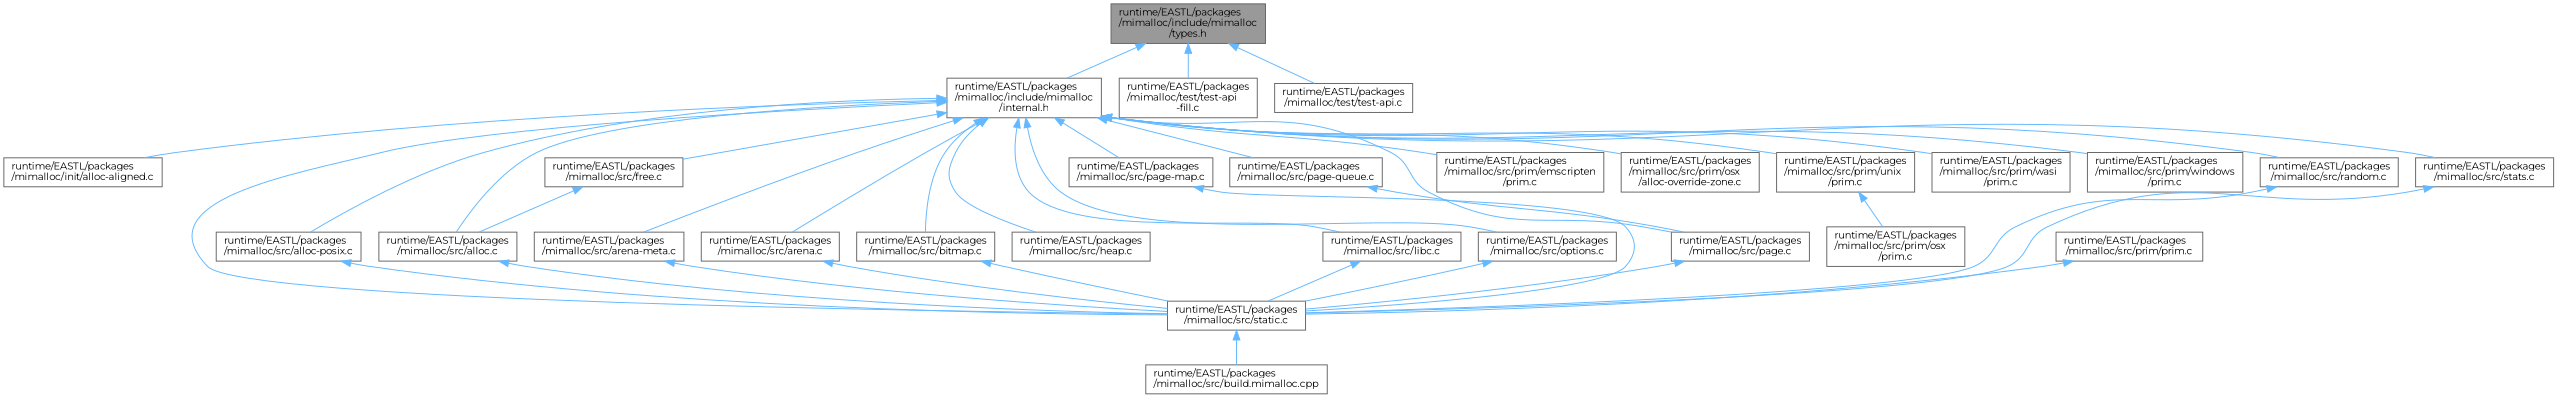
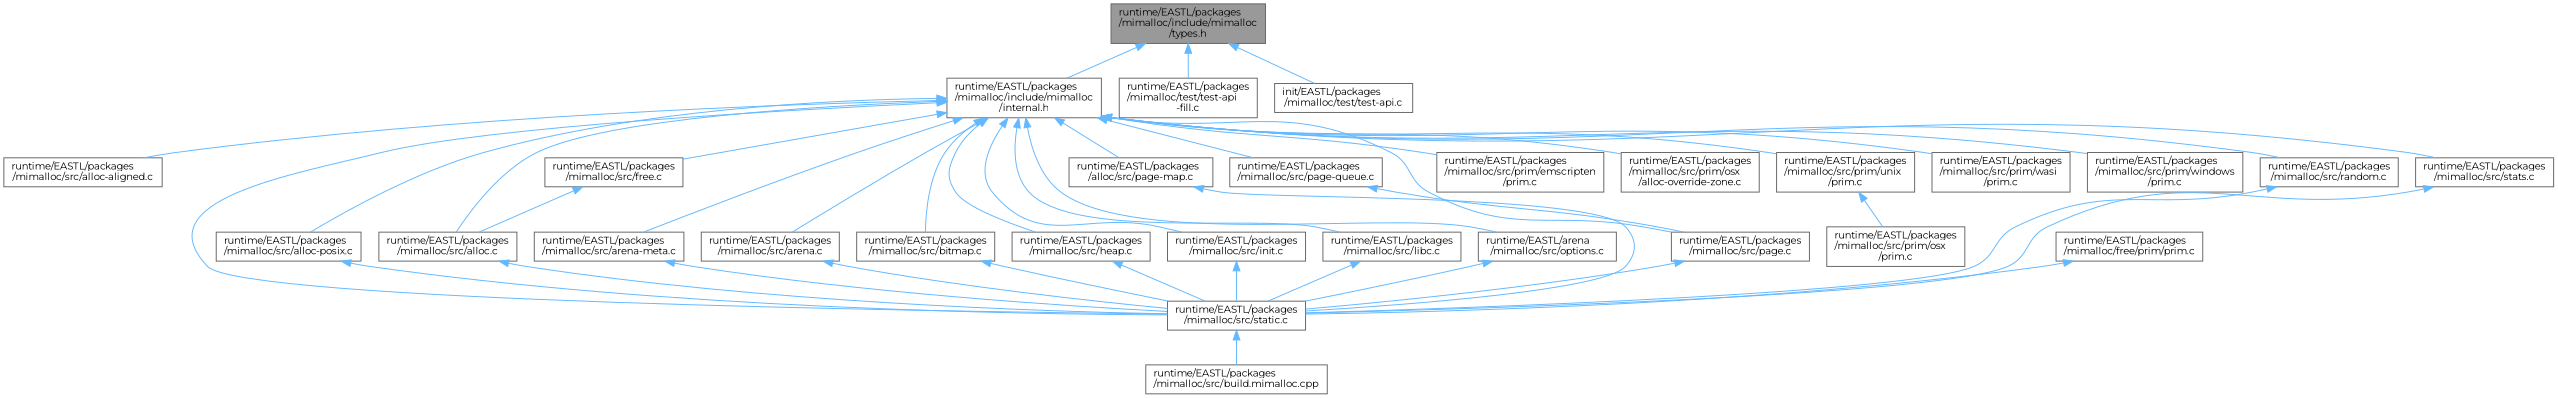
(1344, 98) -> (1344, 98)
(83, 172) -> (83, 172)
(1141, 172) -> (1141, 172)
none -> (1237, 247)
(1547, 247) -> (1547, 247)
(2129, 247) -> (2129, 247)
none -> (1163, 283)
